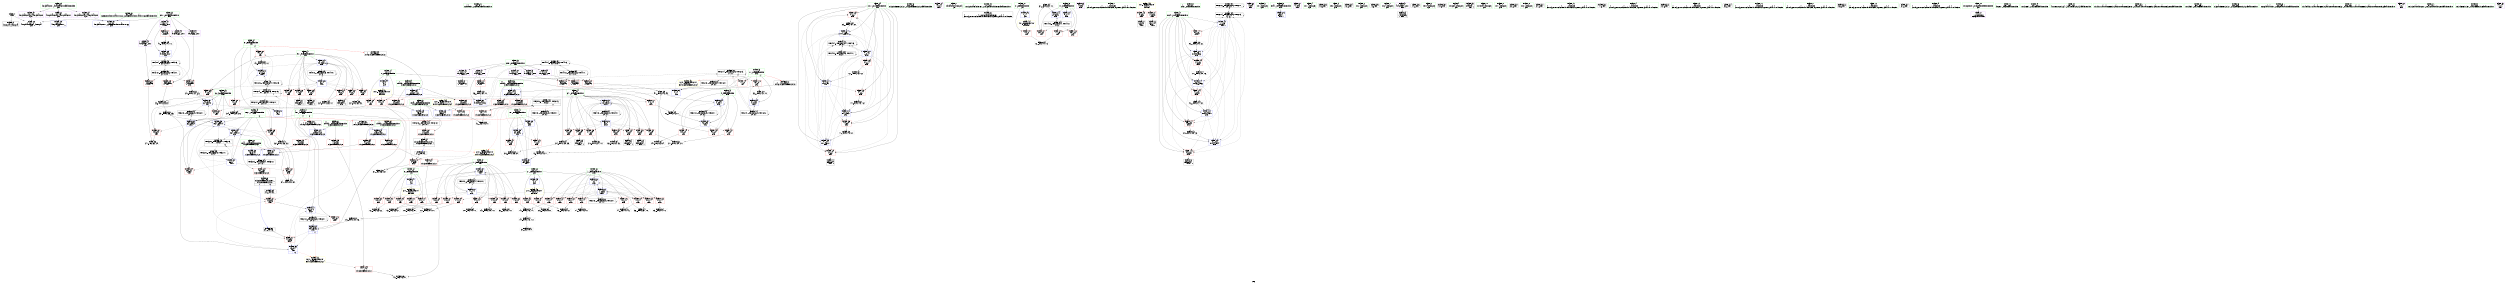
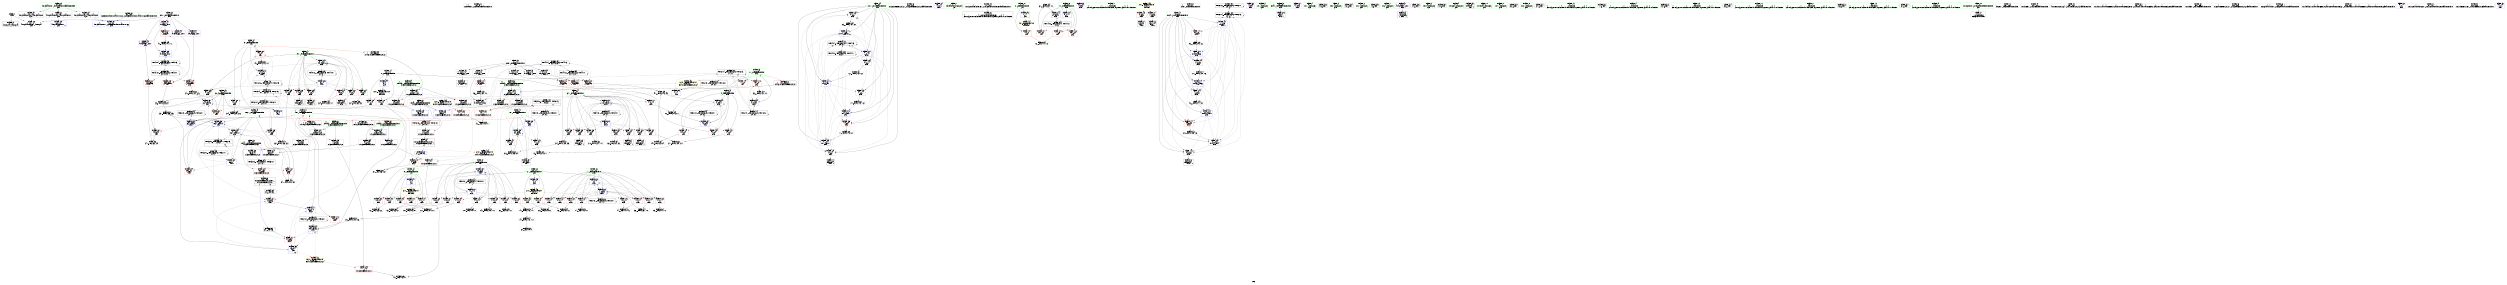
(570, 138) -> (566, 138)
